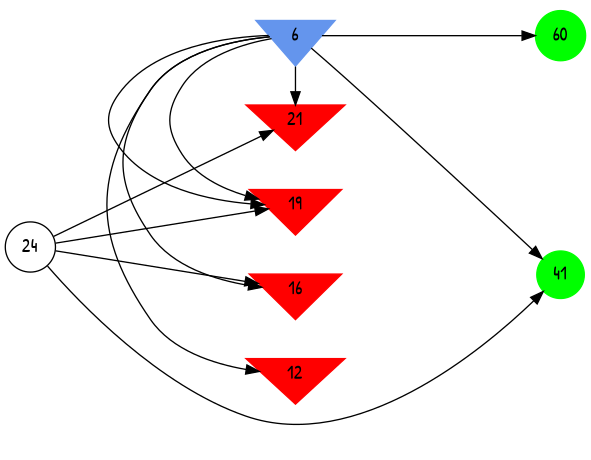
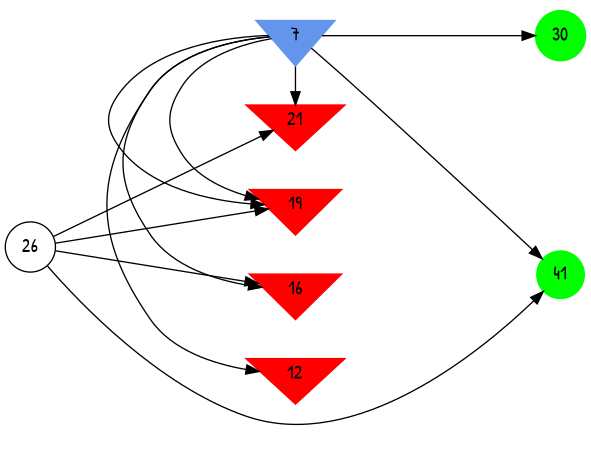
(295, 36) -> (295, 36)
(561, 36) -> (561, 36)
(30, 247) -> (30, 247)
